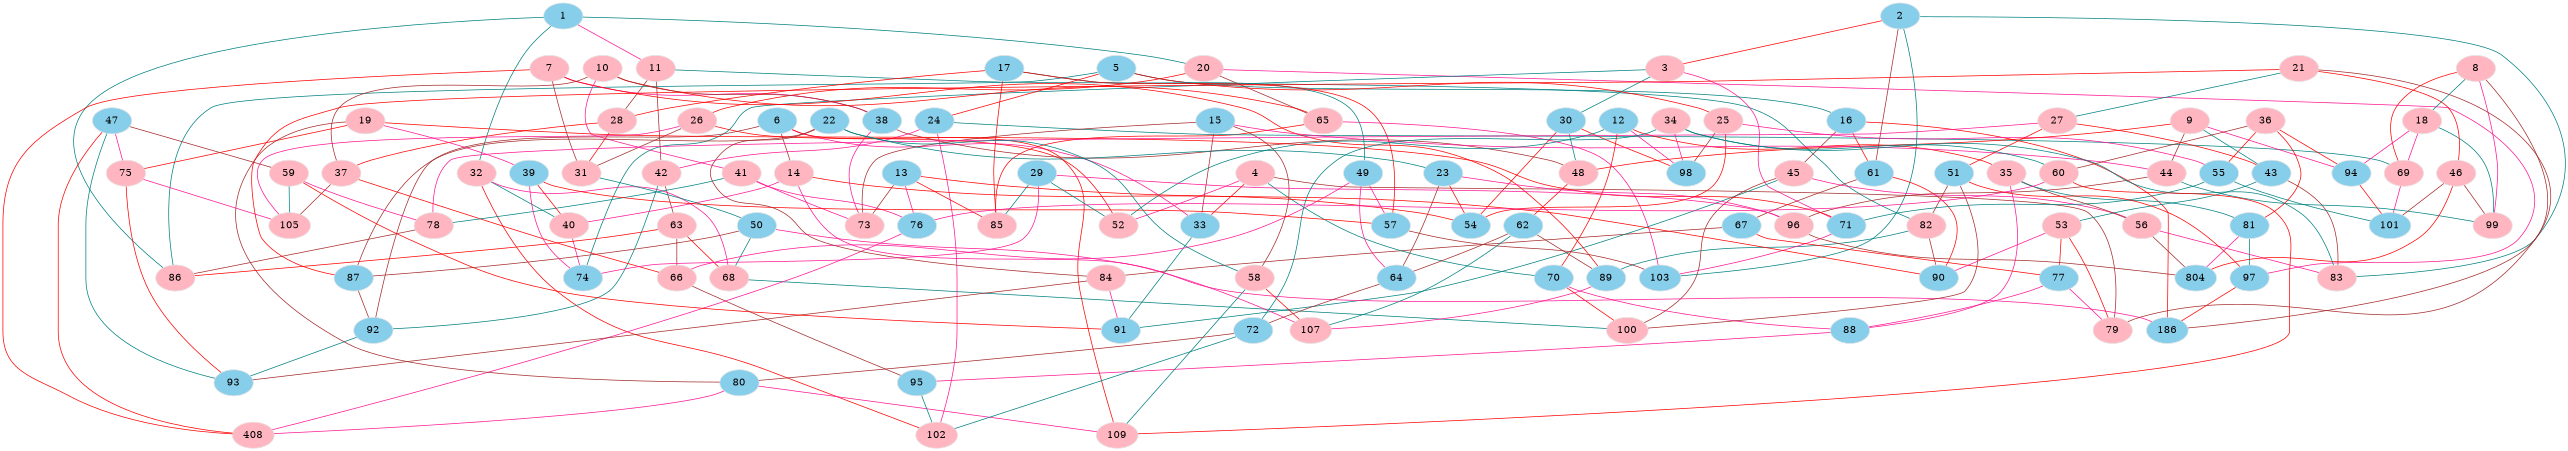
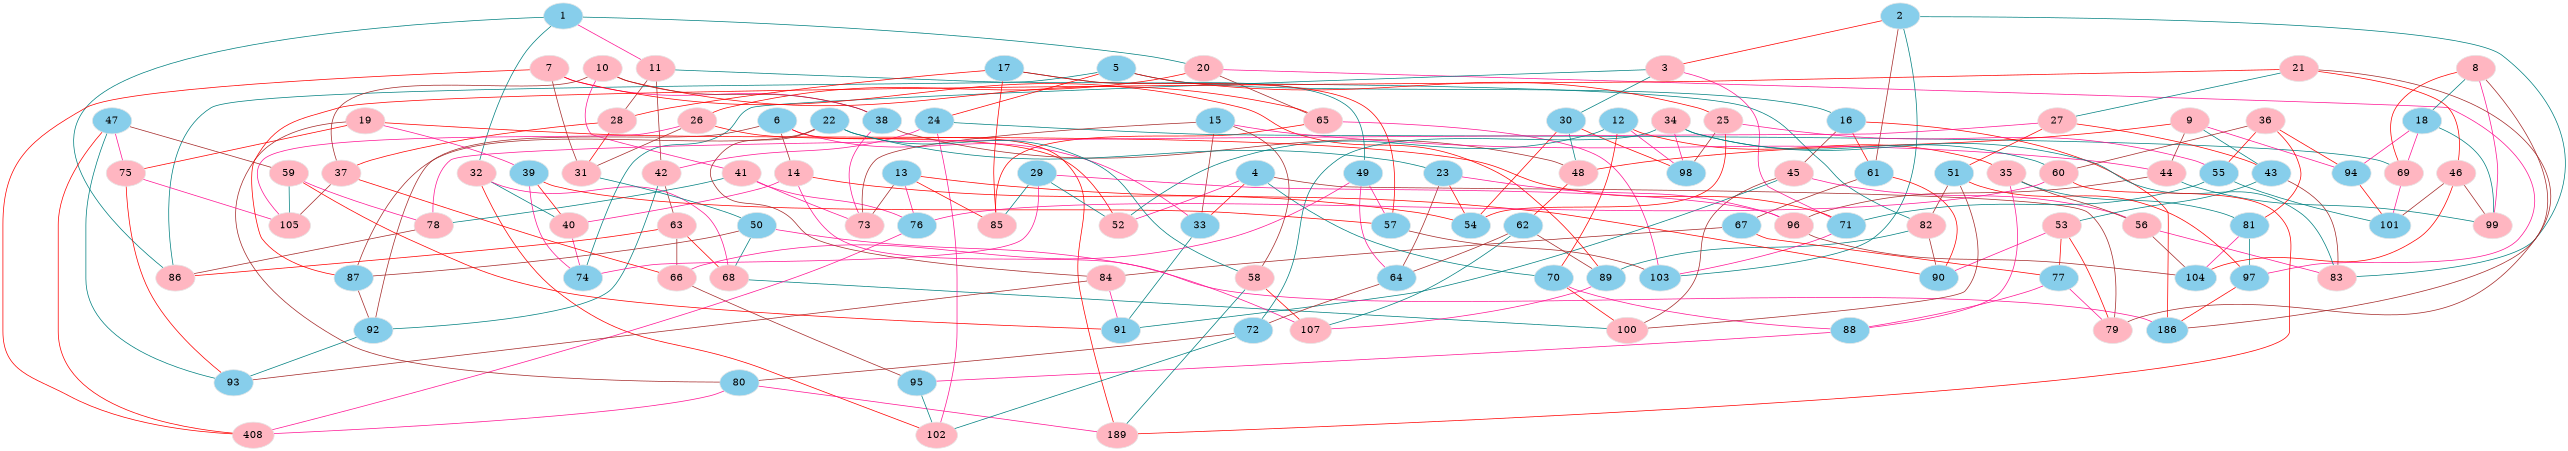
(2422, 121) -> (2422, 121)
(1255, 173) -> (1255, 173)
(2196, 278) -> (2196, 278)
(1117, 435) -> (1117, 435)
